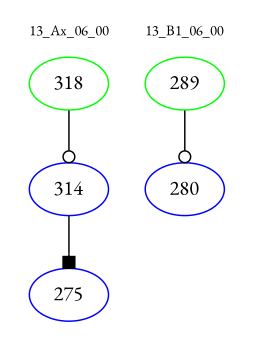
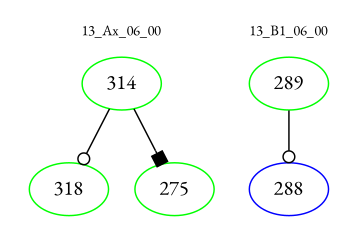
(69, 131) -> (98, 131)
(69, 189) -> (122, 84)
(185, 189) -> (289, 189)
(69, 295) -> (175, 189)
